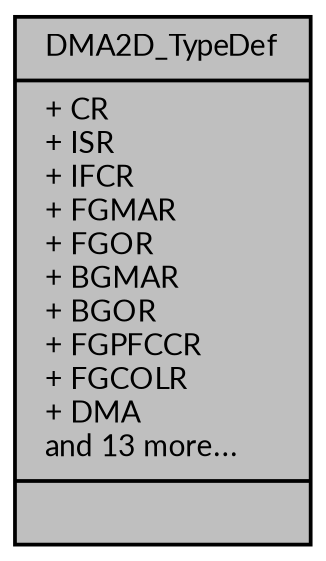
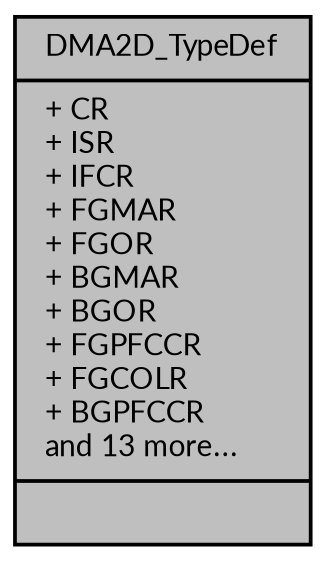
(94, 414) -> (125, 414)
